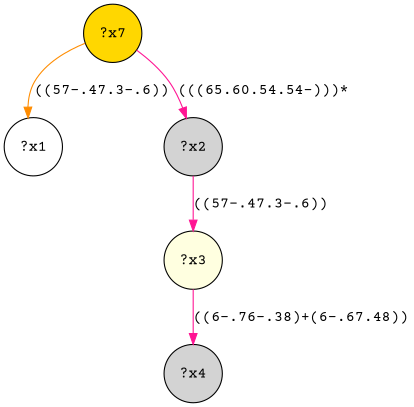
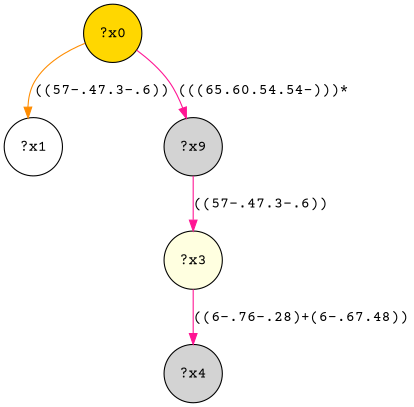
(113, 33) -> (113, 33)
(193, 147) -> (193, 147)
(301, 317) -> (301, 317)
